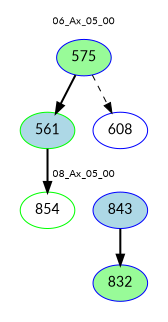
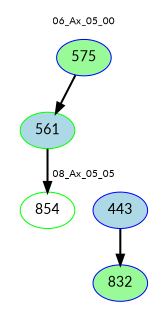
(120, 130) -> none
(84, 174) -> (84, 174)
(120, 210) -> (120, 210)
